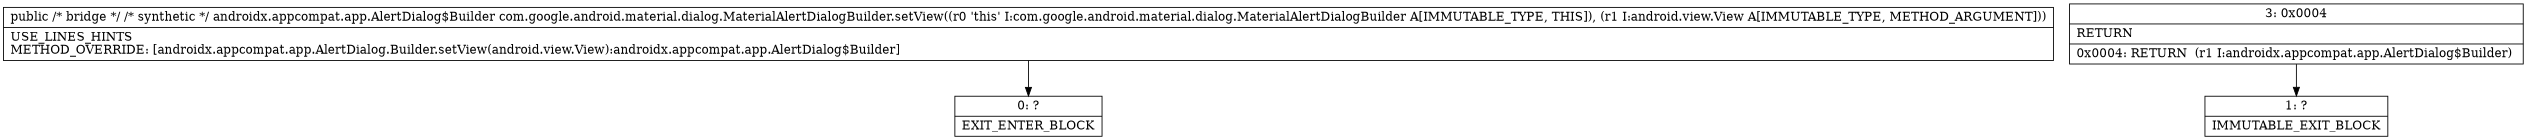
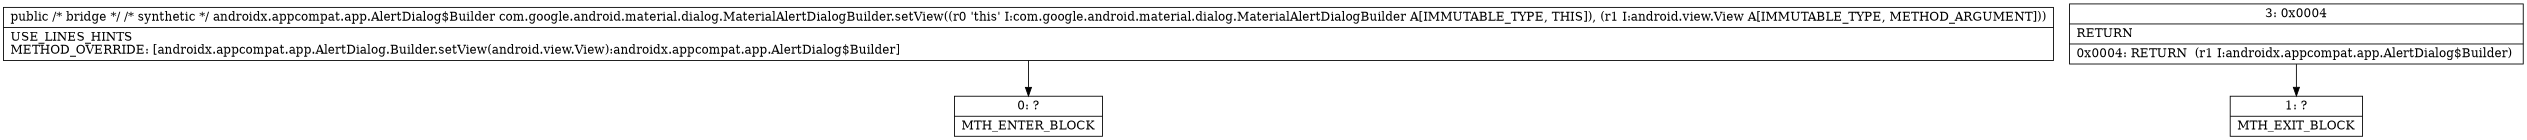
(1028, 126) -> (1028, 126)
(2296, 126) -> (2296, 126)
